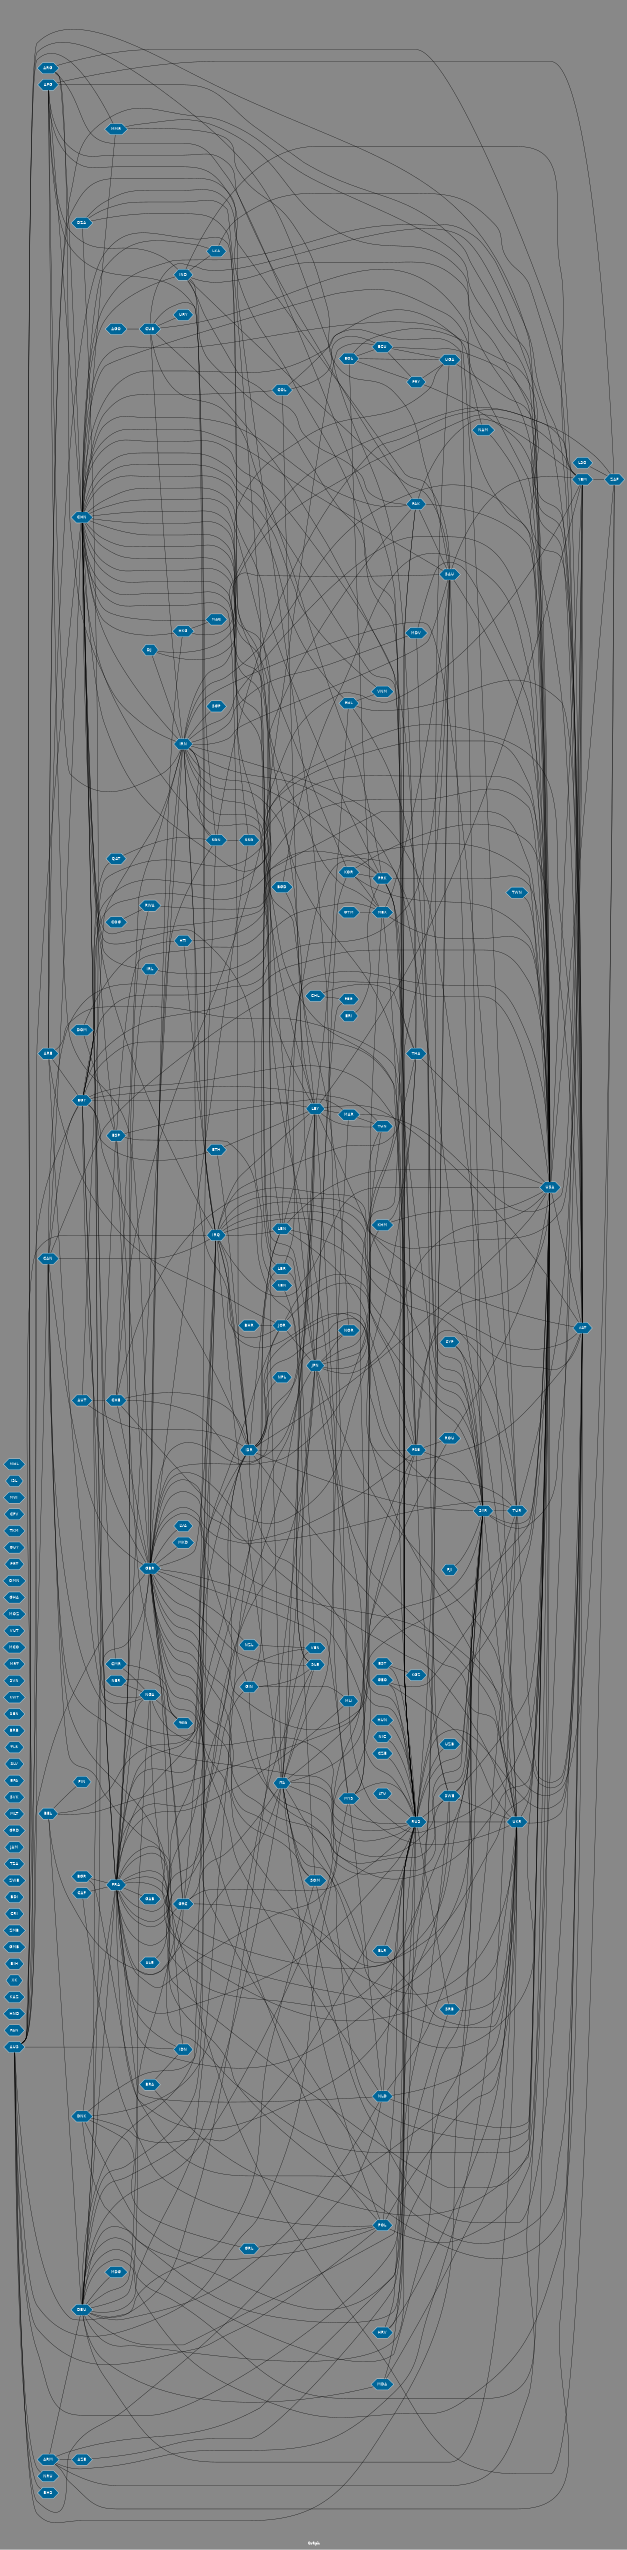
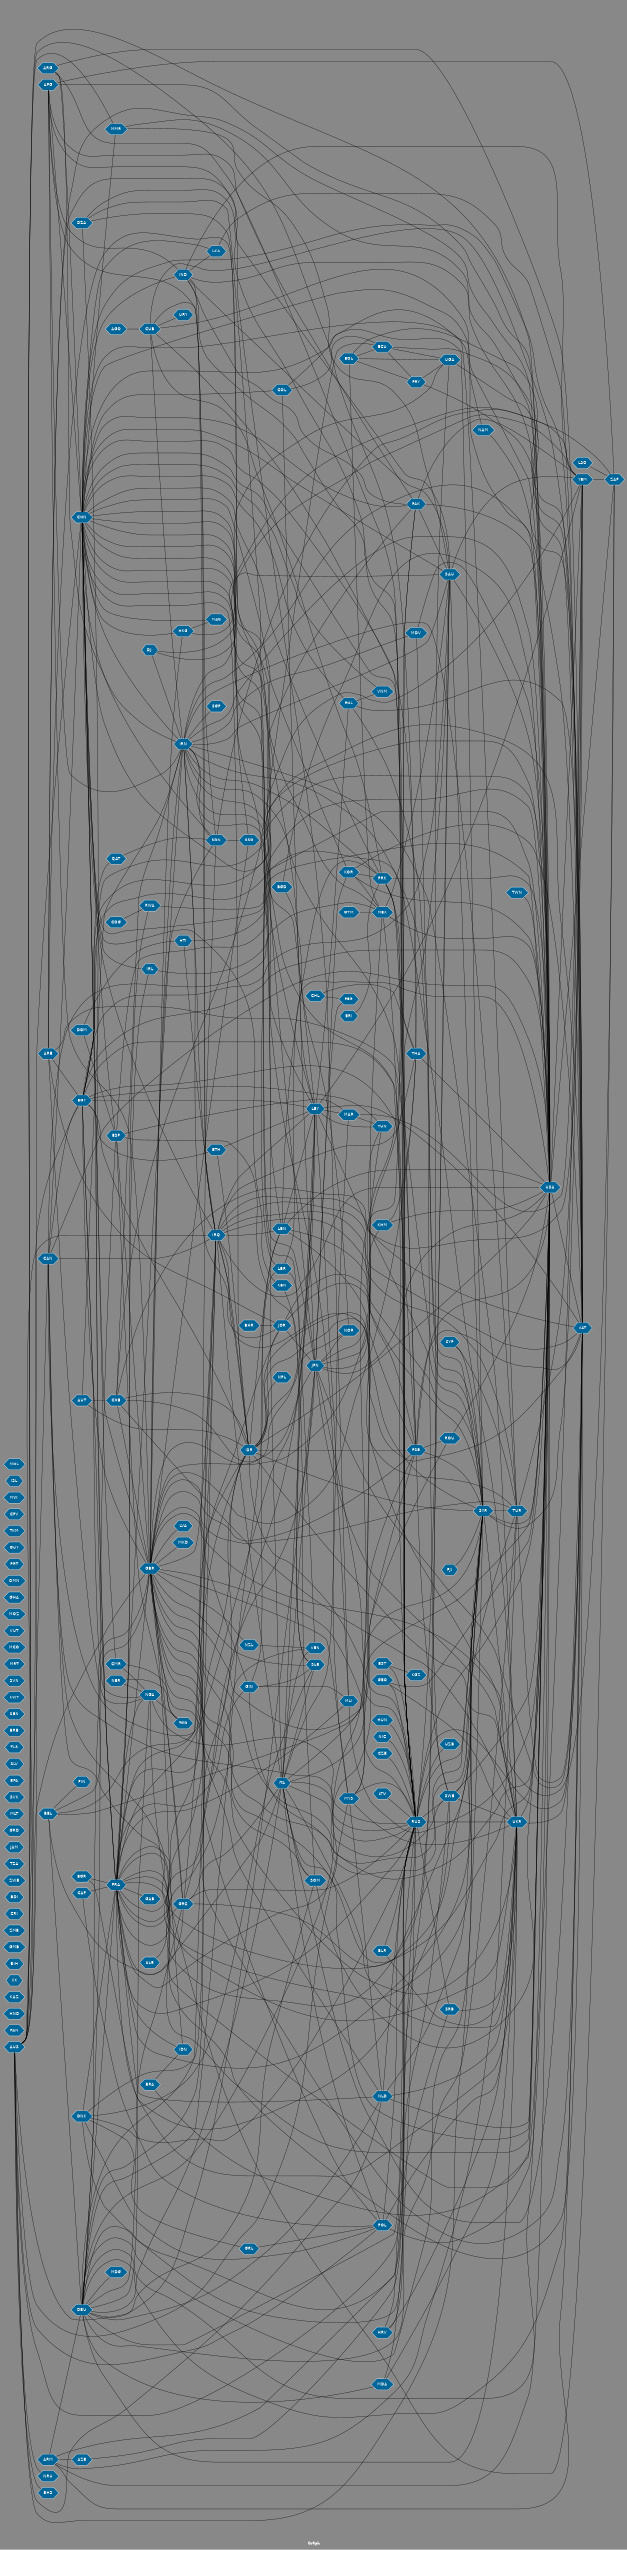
(75, 1433) -> (108, 1641)
(100, 2047) -> none
